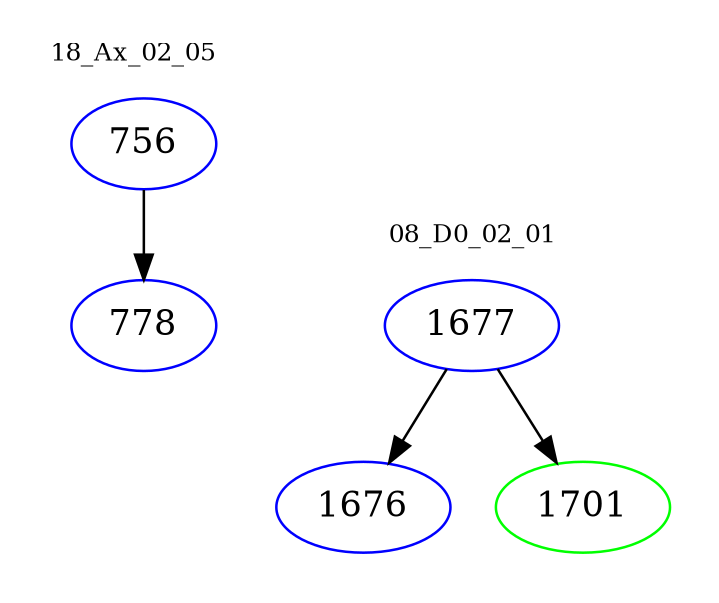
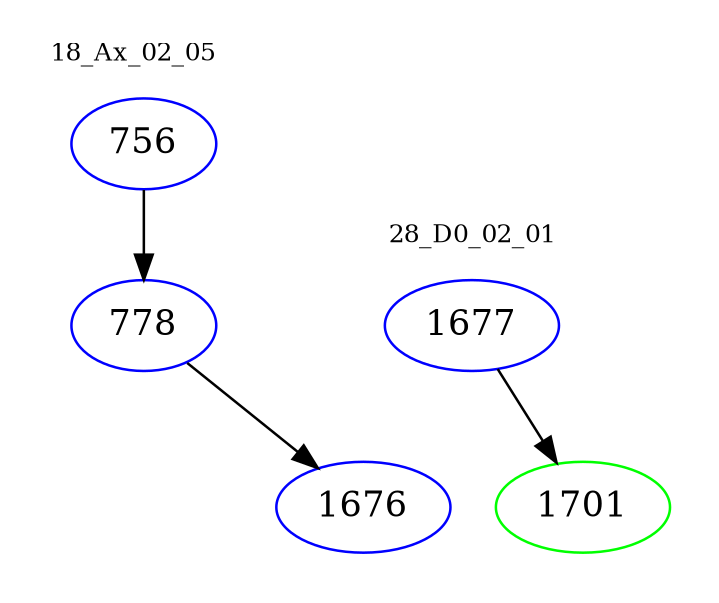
(473, 236) -> (473, 236)
(425, 405) -> (243, 407)
